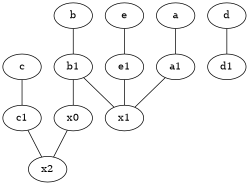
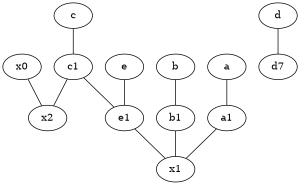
(227, 67) -> (278, 67)
none -> (99, 92)
(73, 93) -> none
